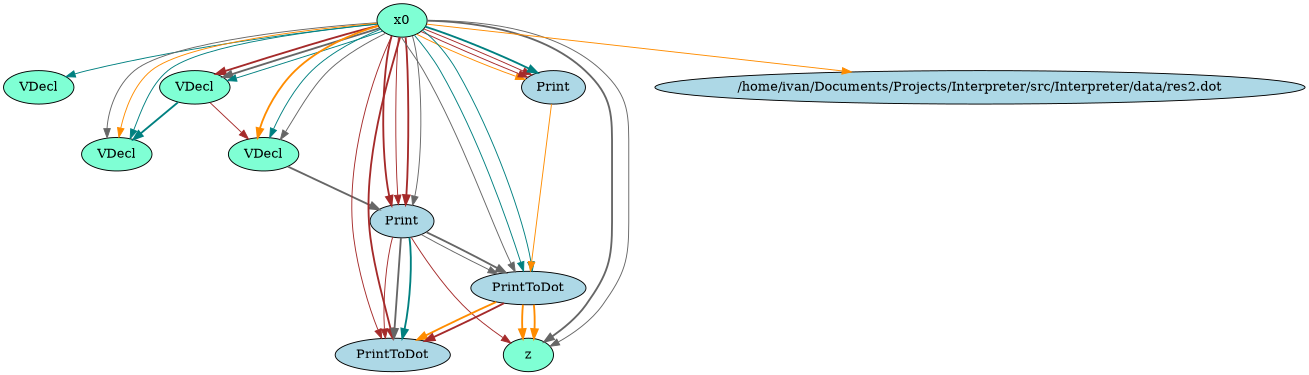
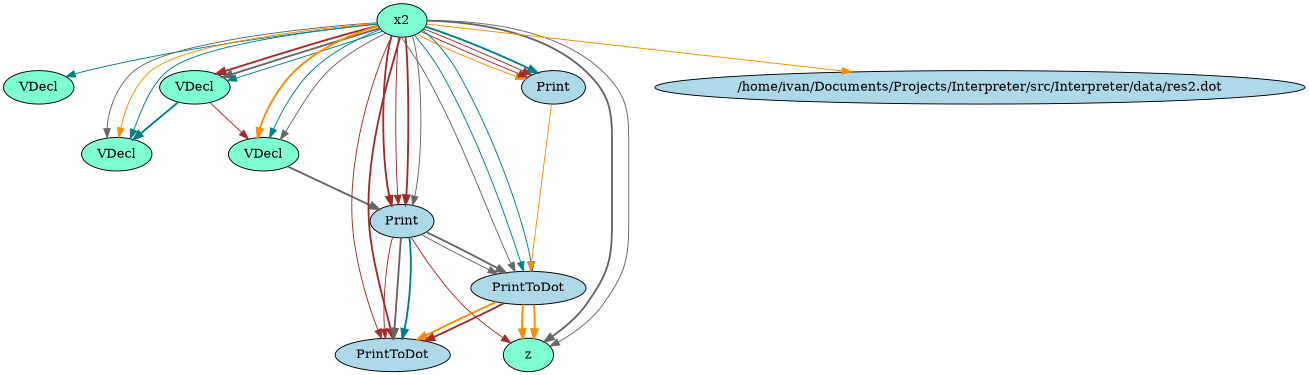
(402, 20) -> (402, 20)
